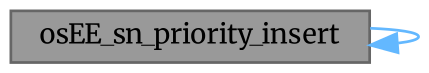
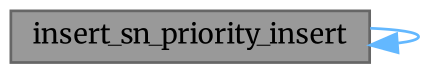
(190, 37) -> (190, 37)
